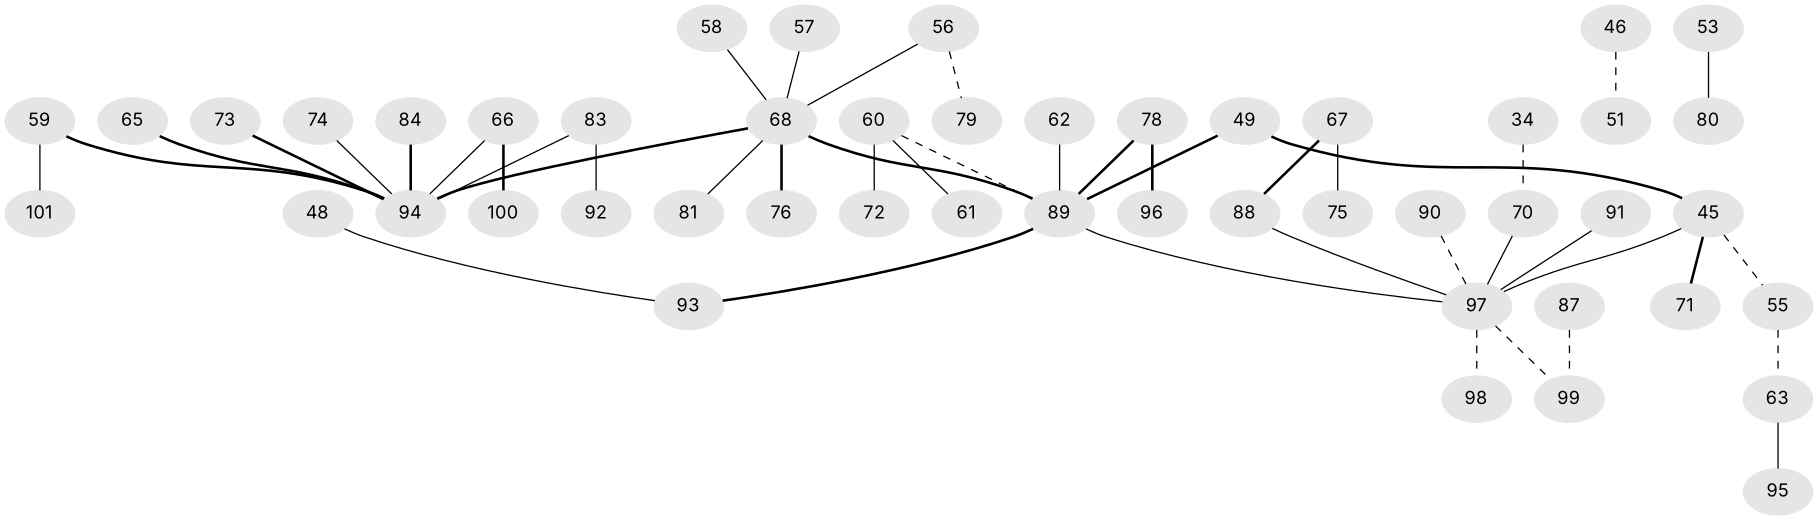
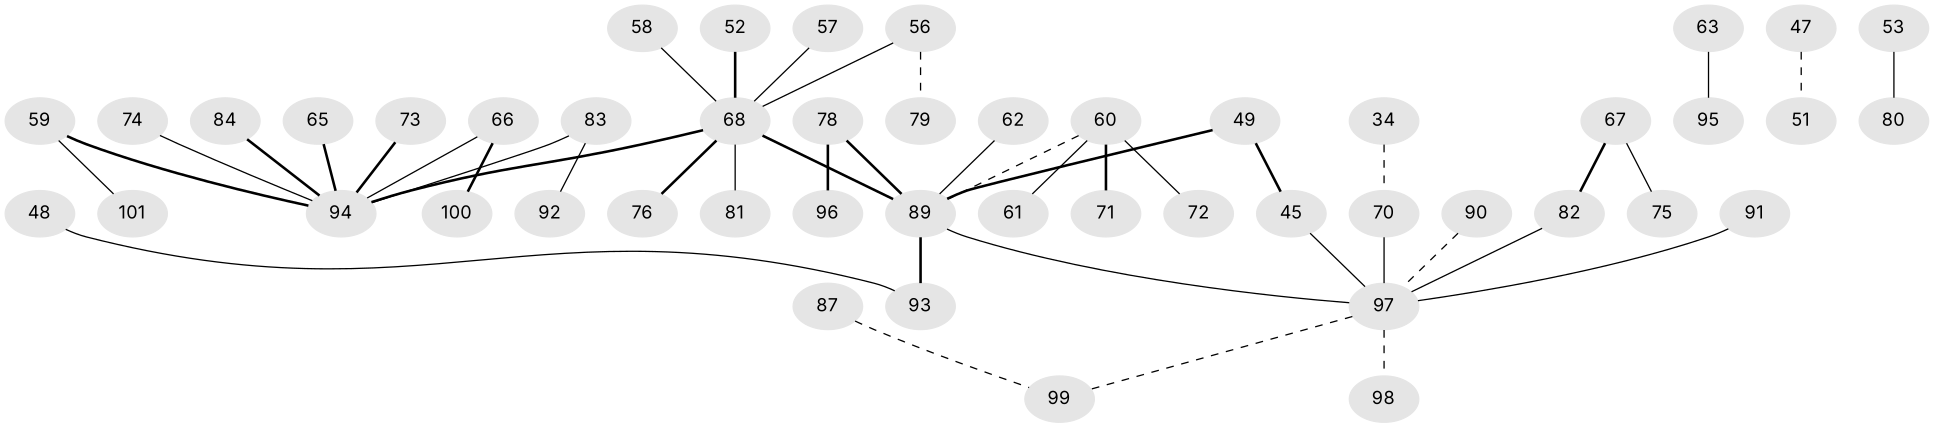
none -> (735, 28)
(1616, 28) -> (1801, 28)
(1245, 214) -> (1569, 214)
(1697, 260) -> (1106, 168)
(1778, 306) -> none
